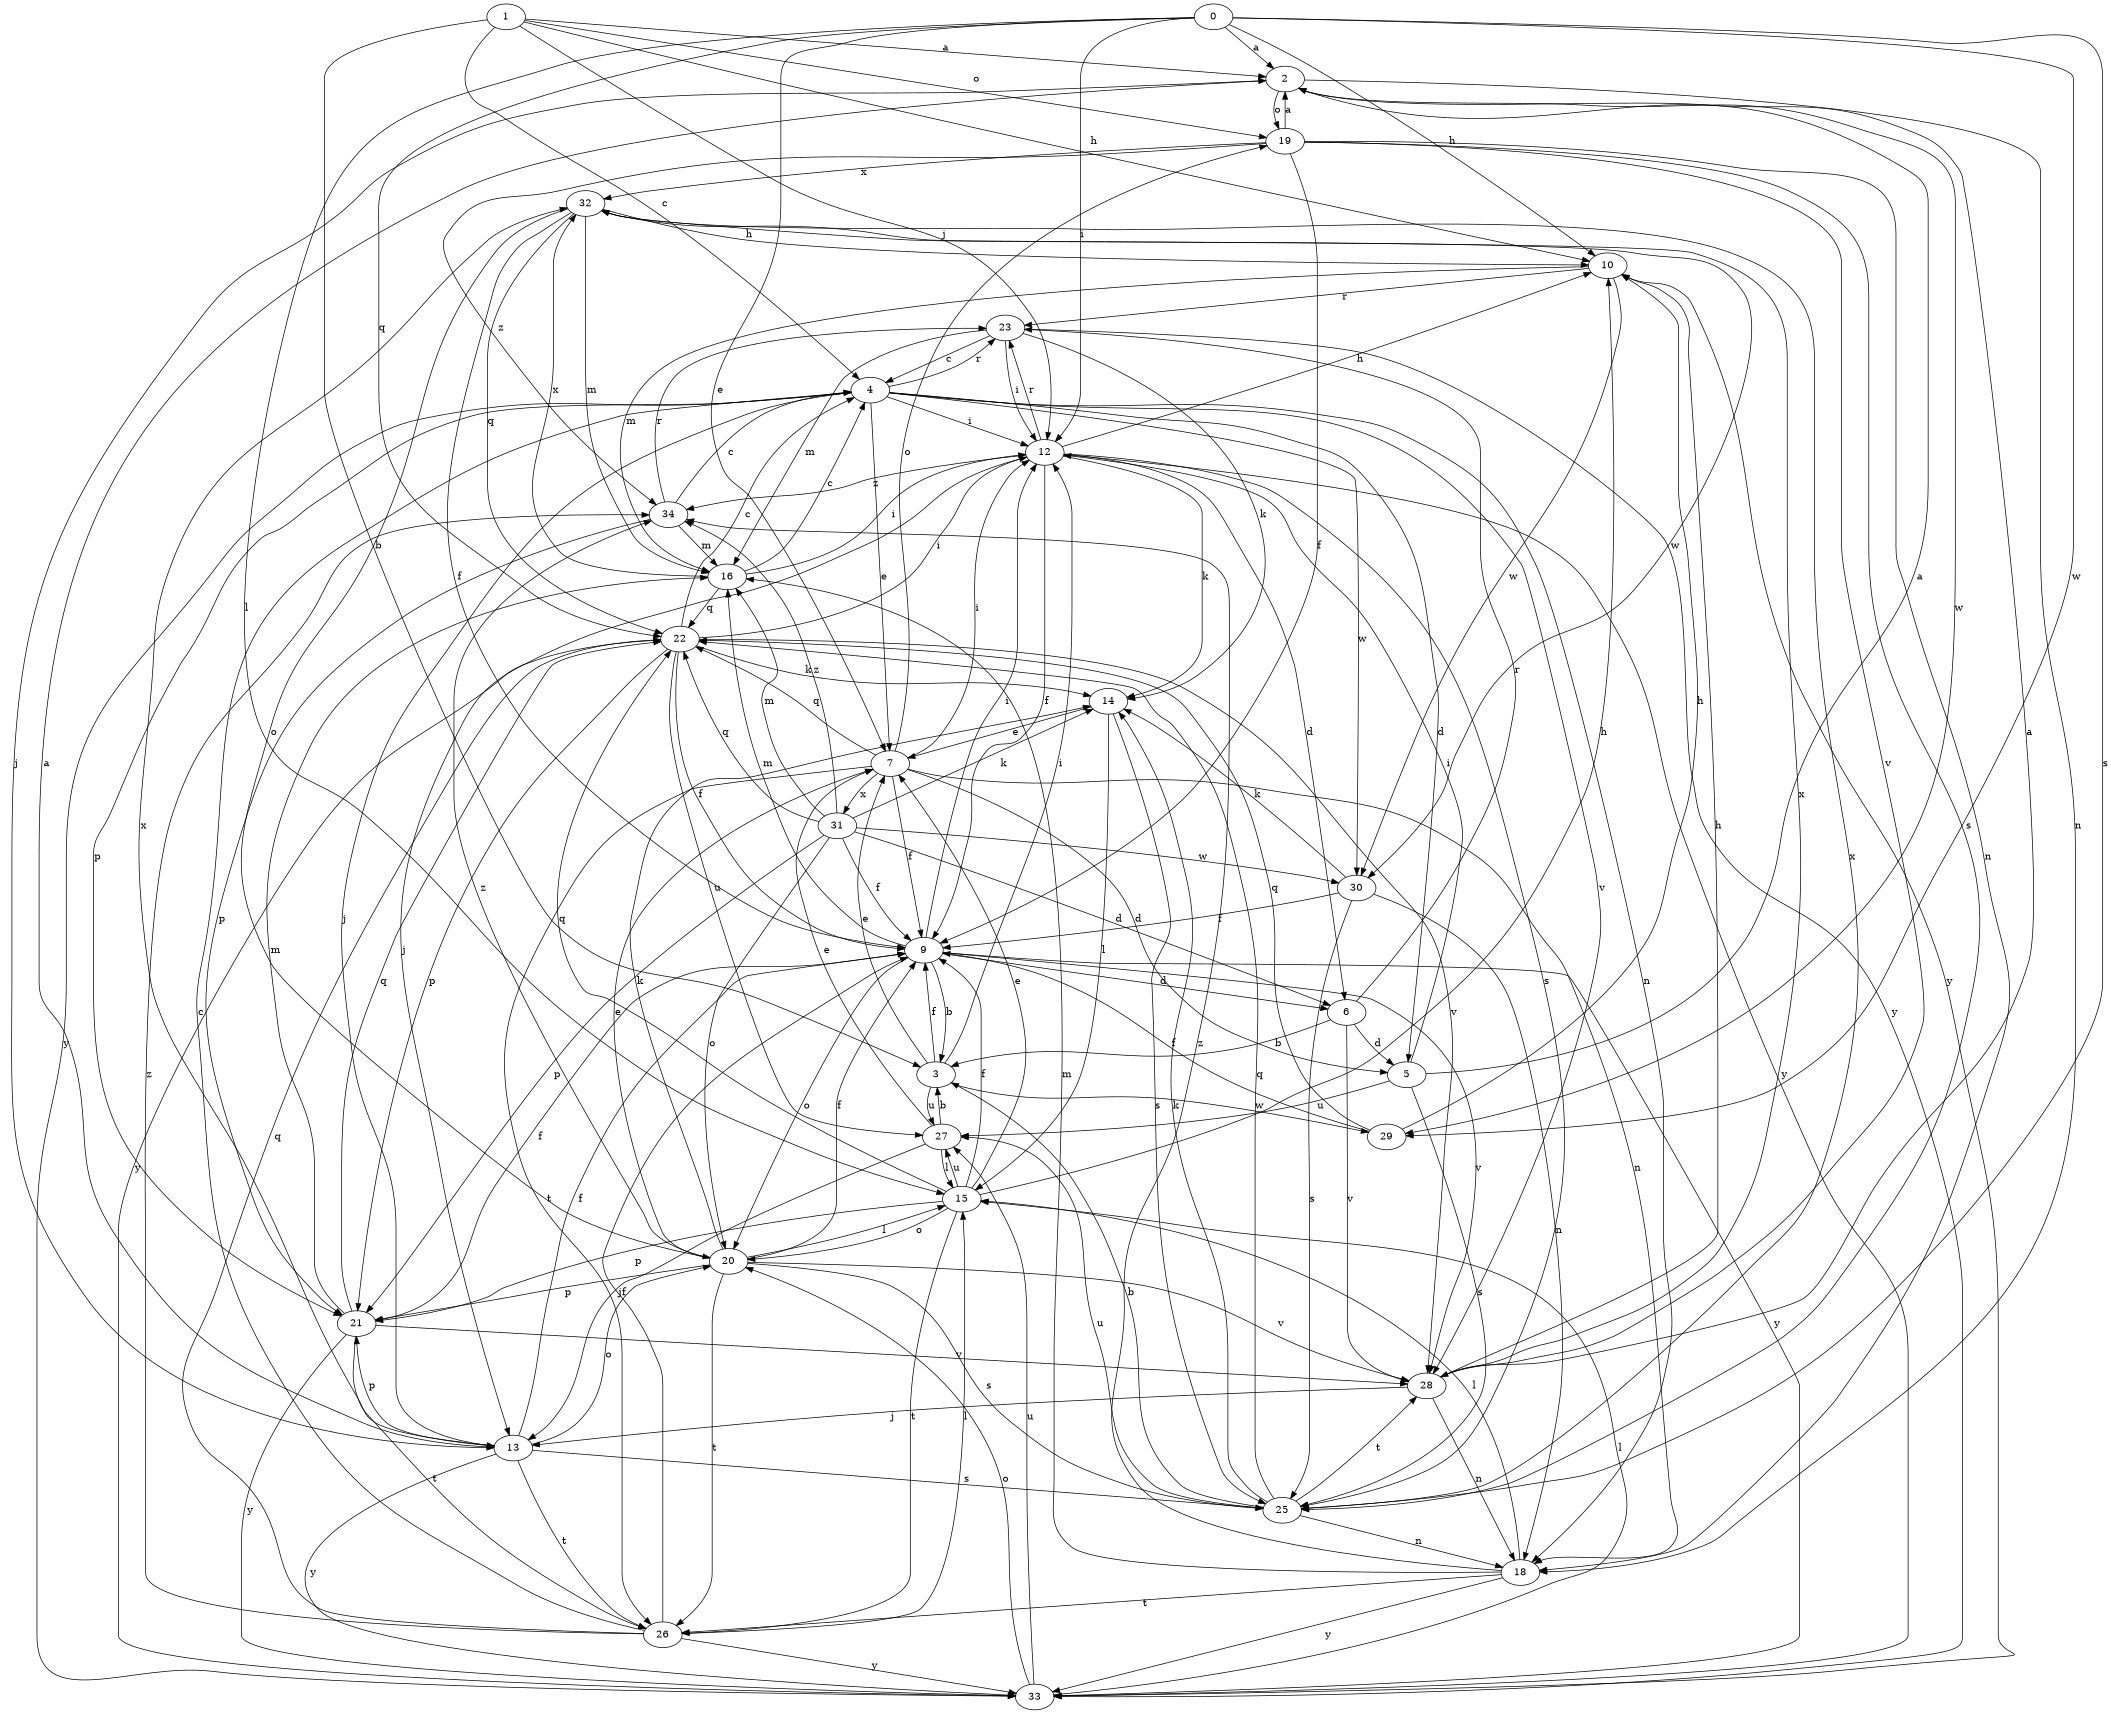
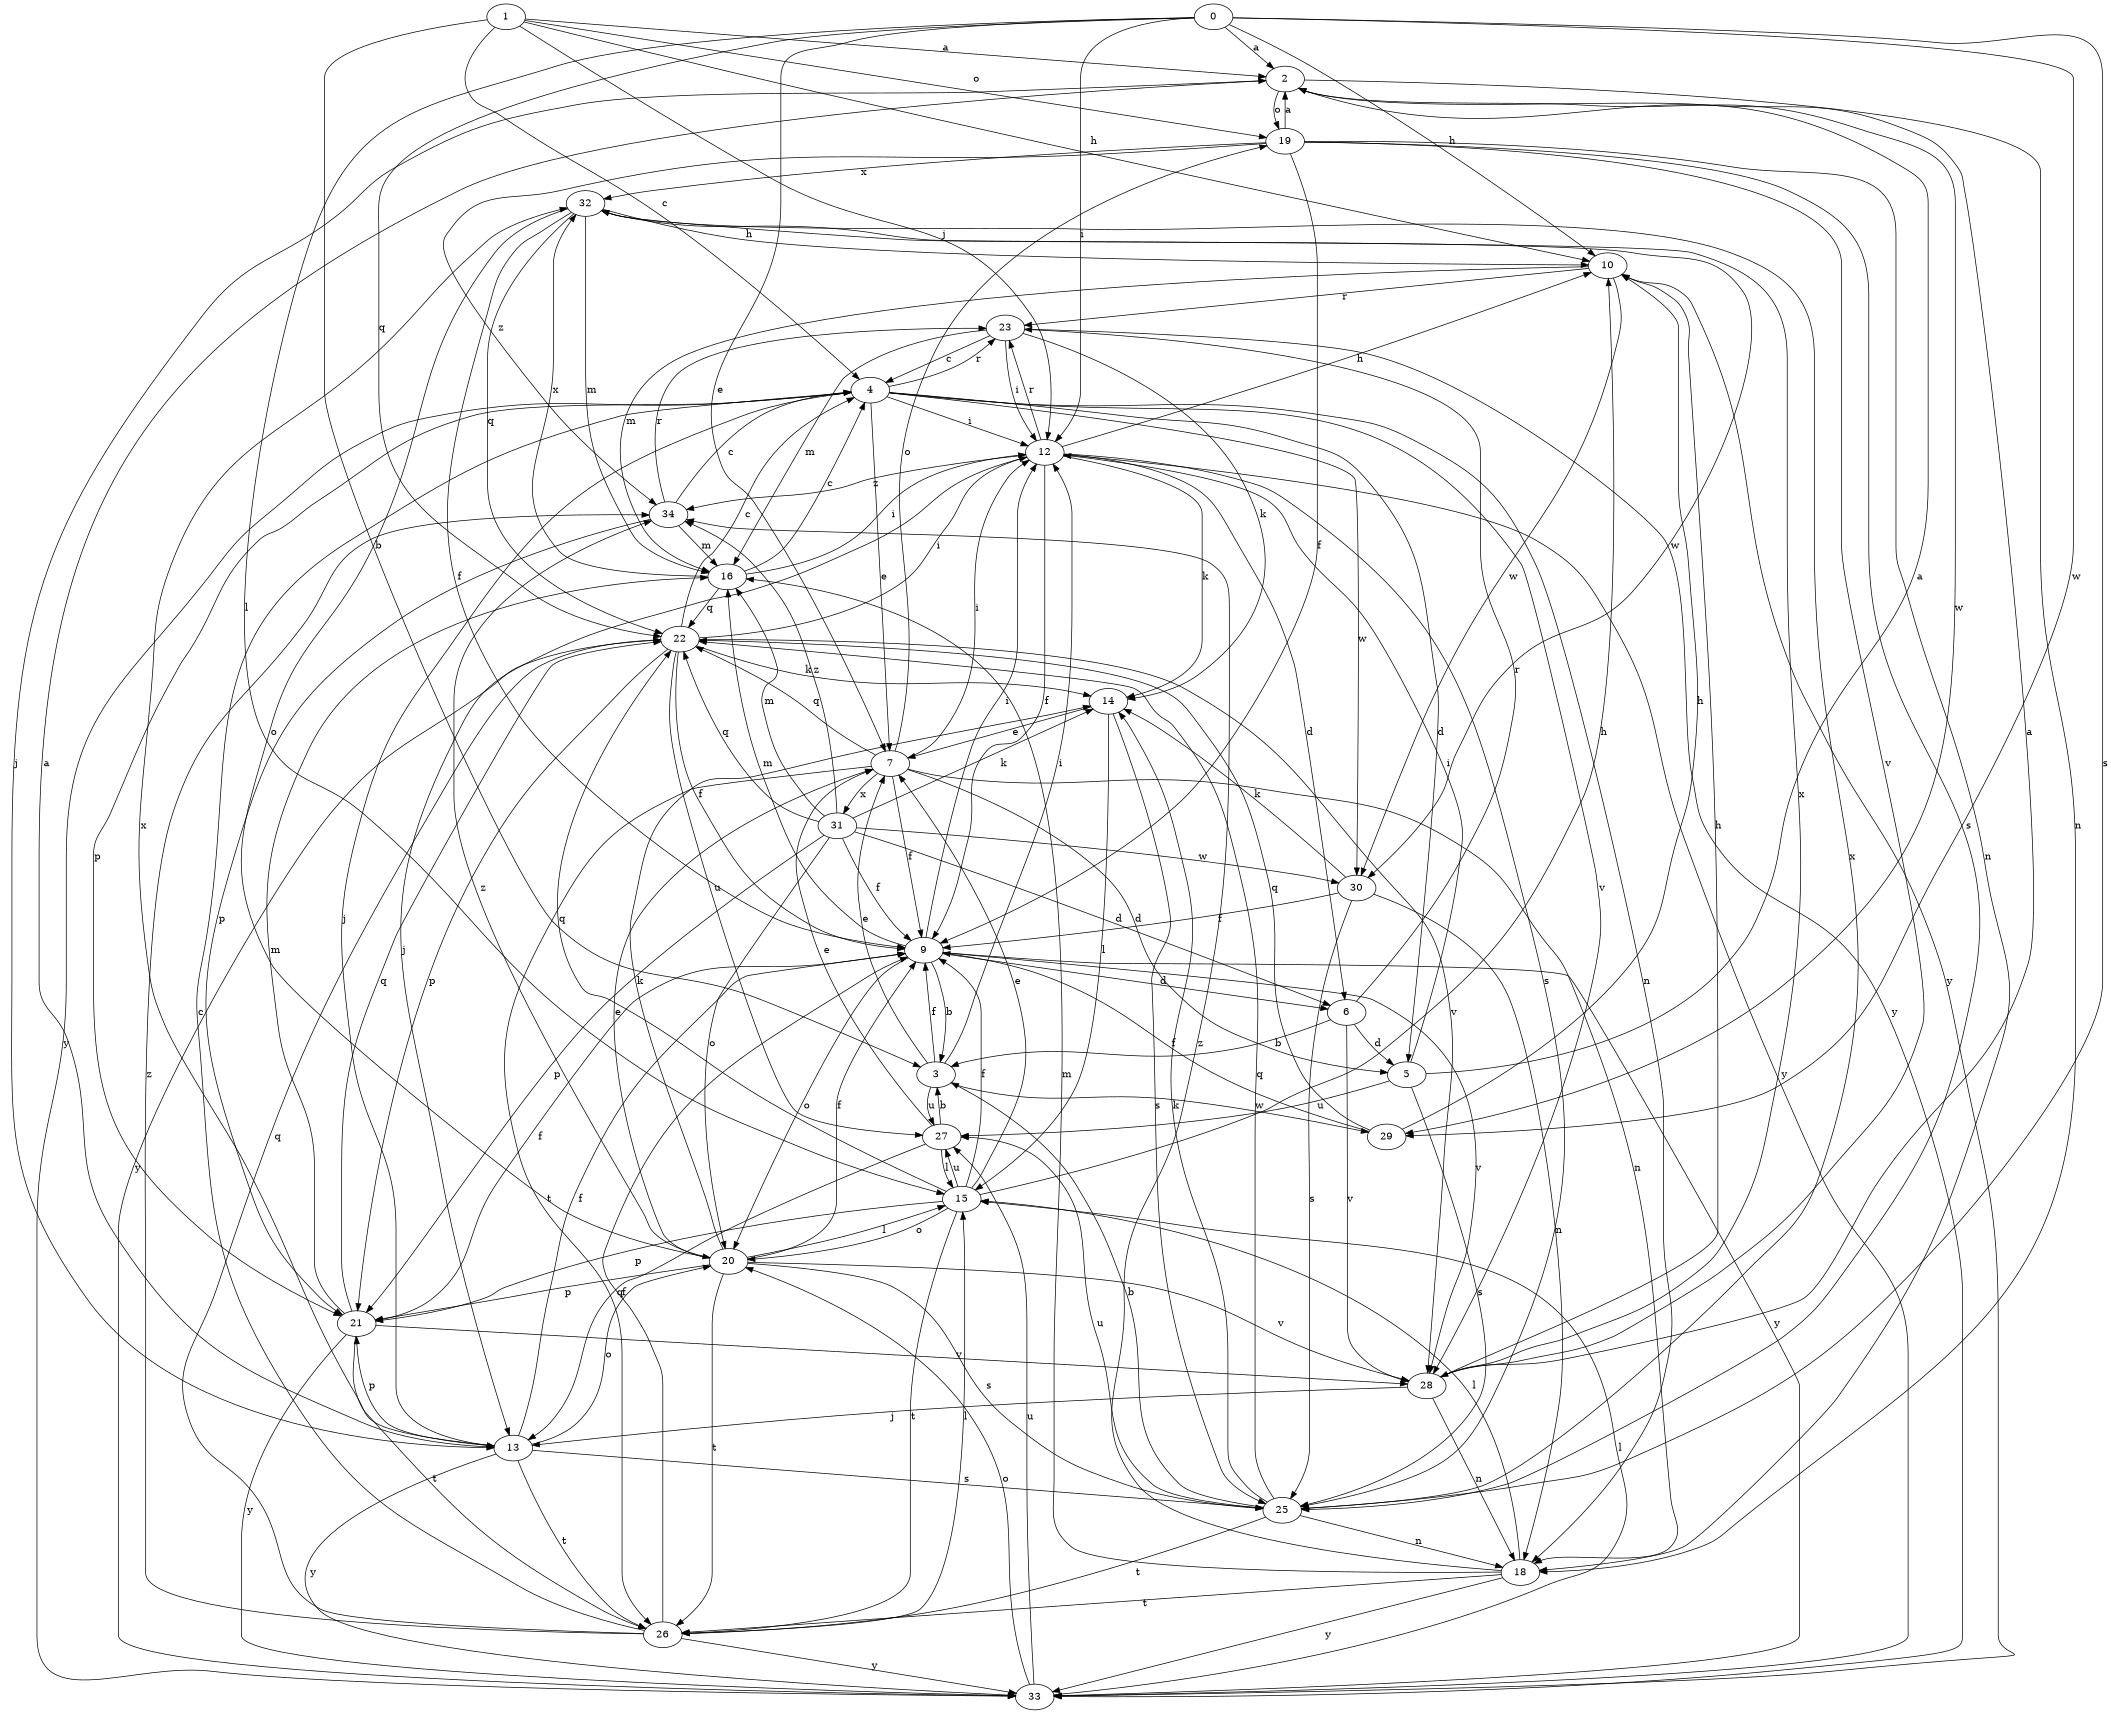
(620, 1293) -> (620, 1293)
(1356, 1454) -> (983, 1602)
